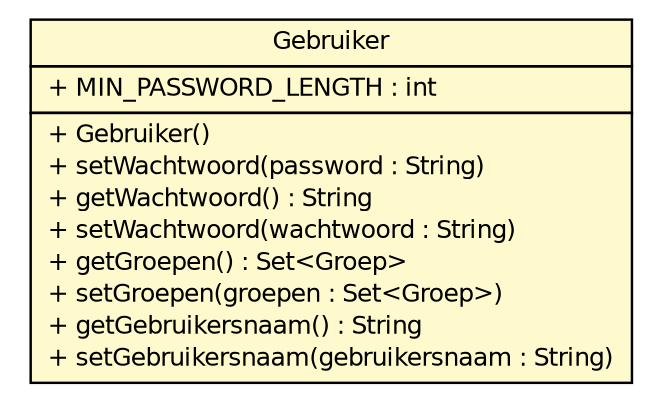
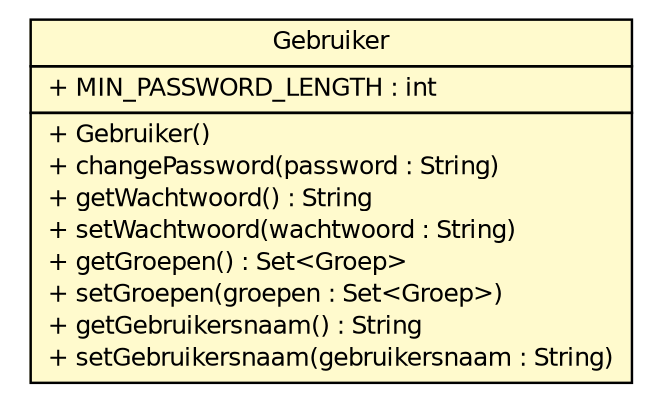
(266, 167) -> (274, 167)
